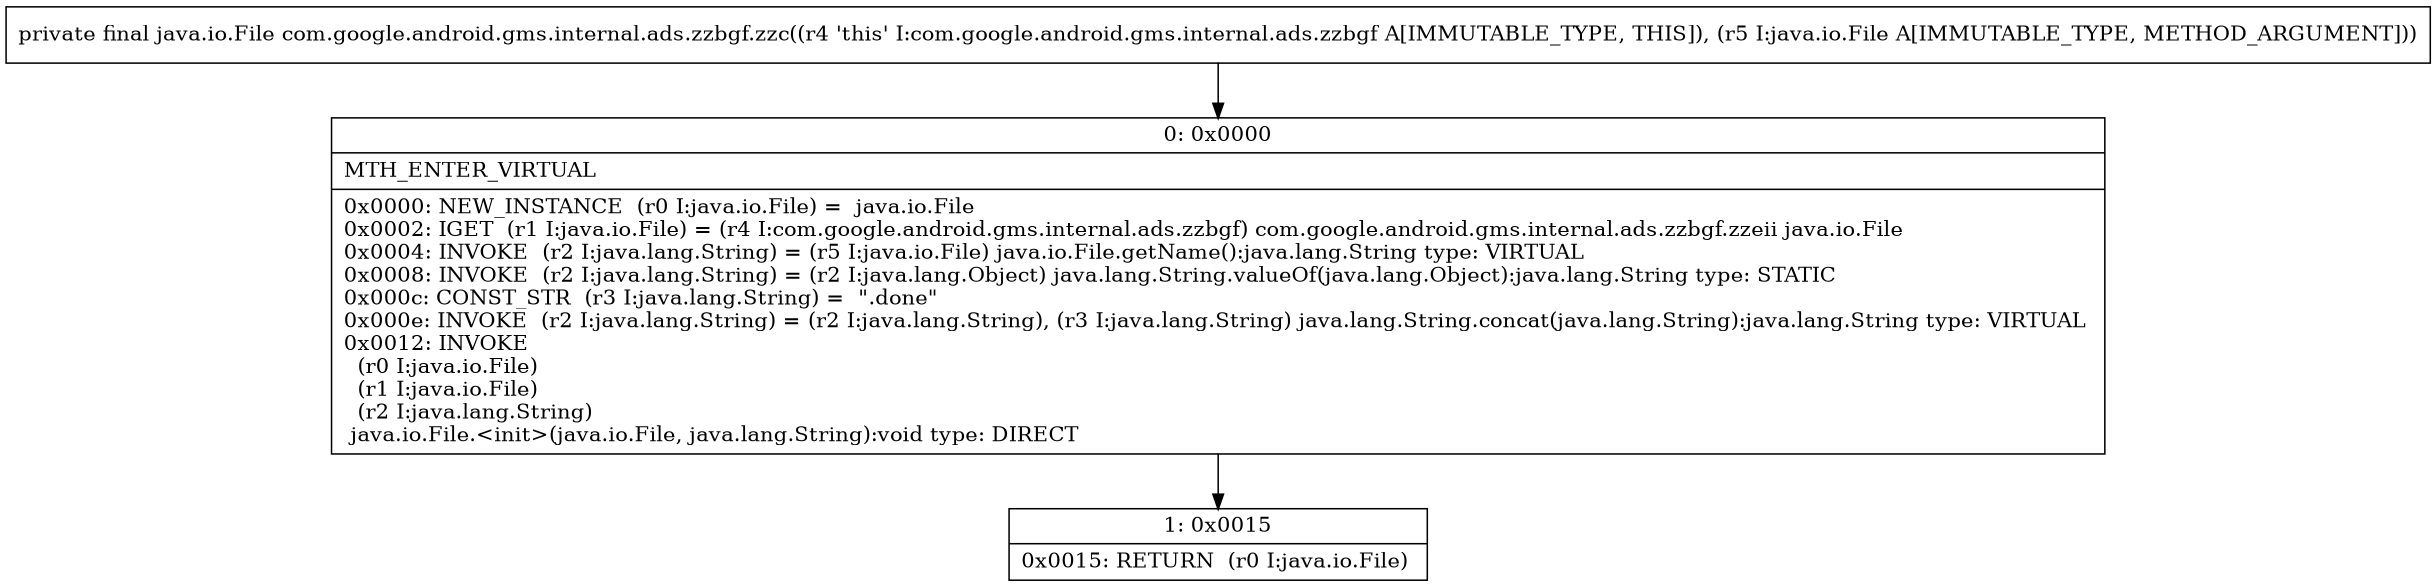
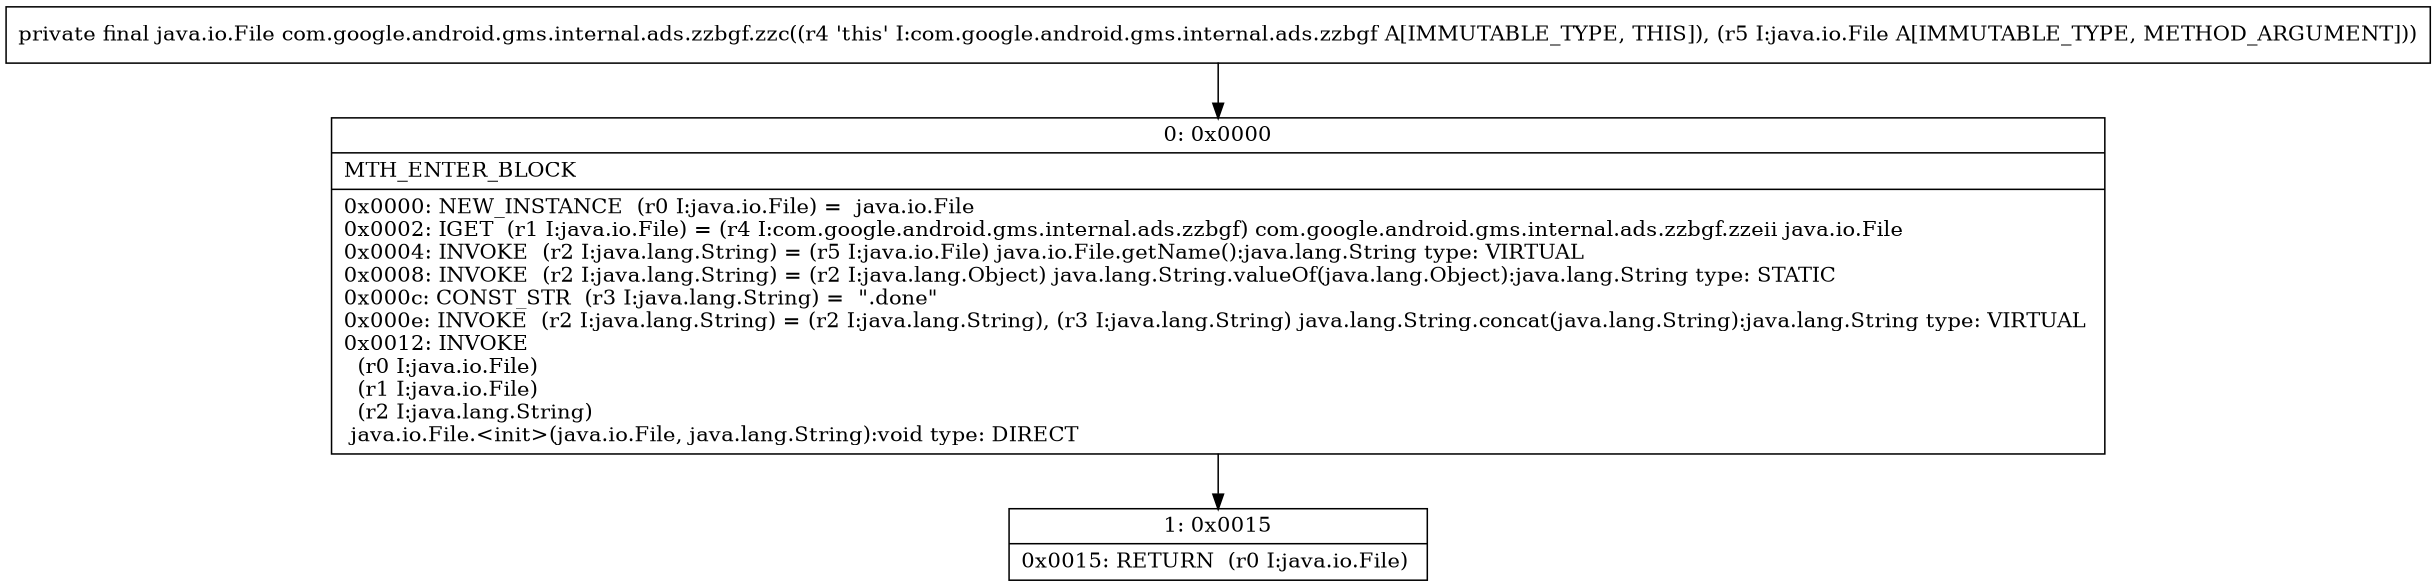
(470, 170) -> (461, 170)
